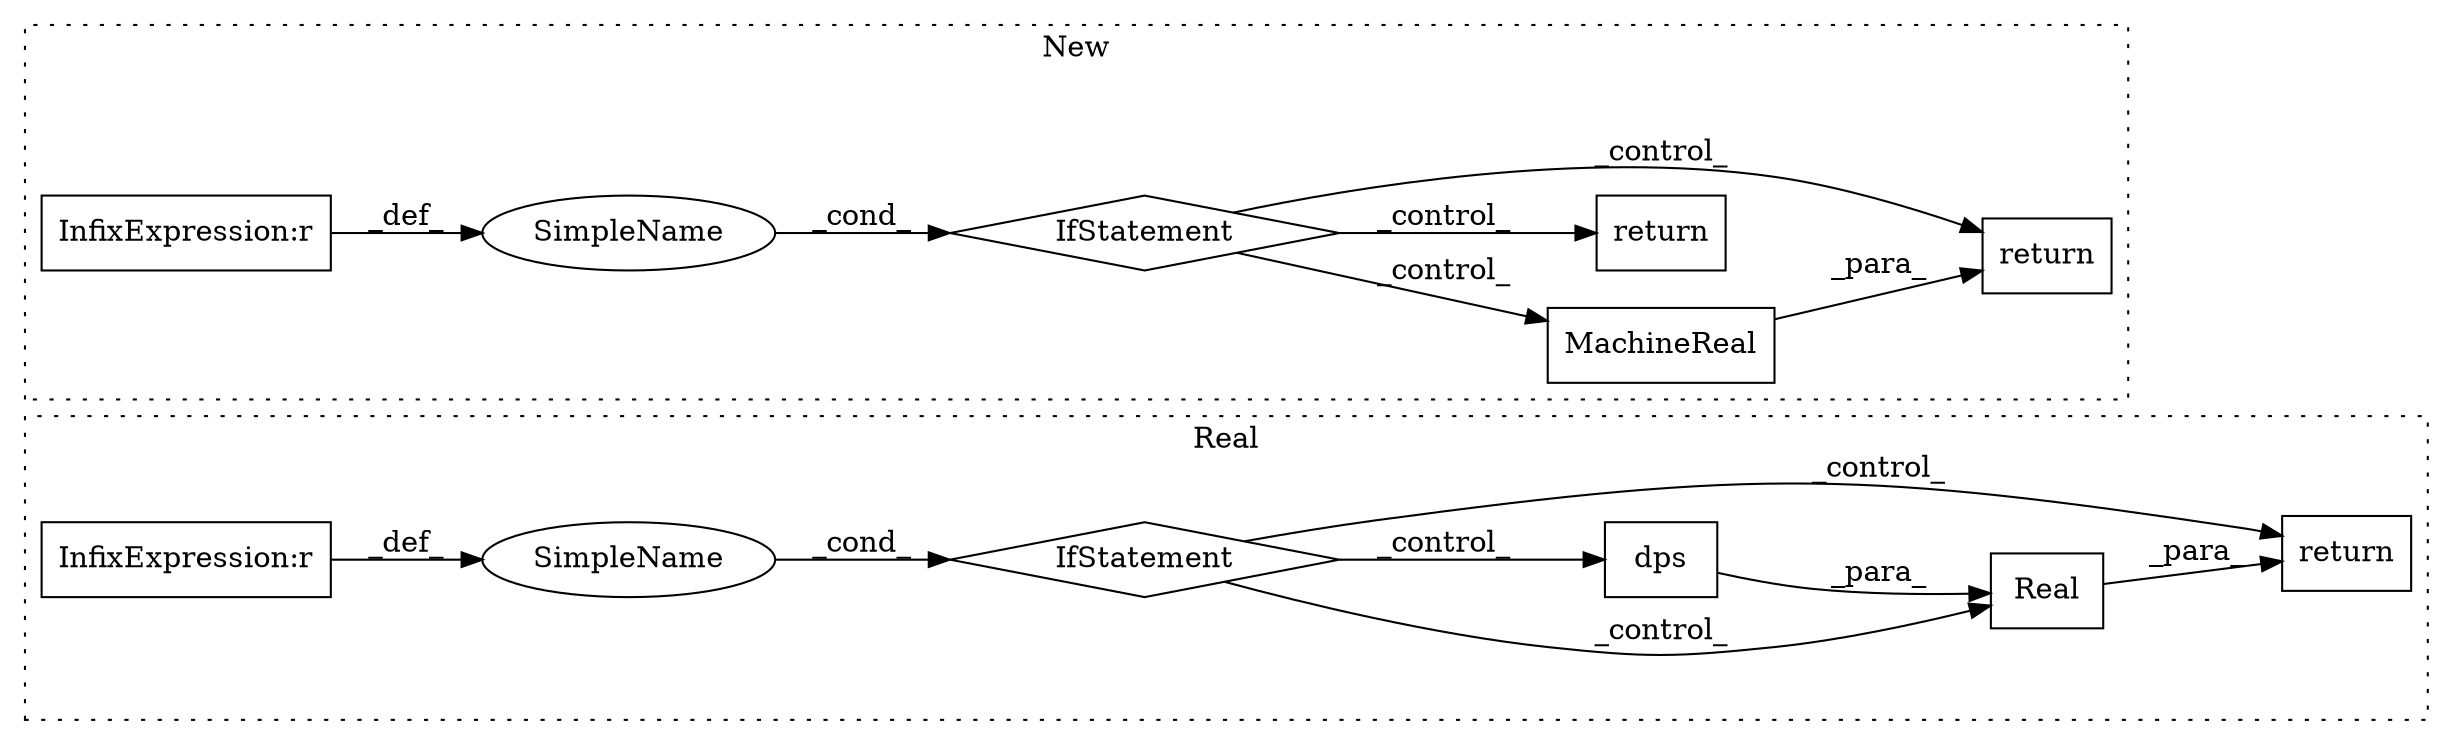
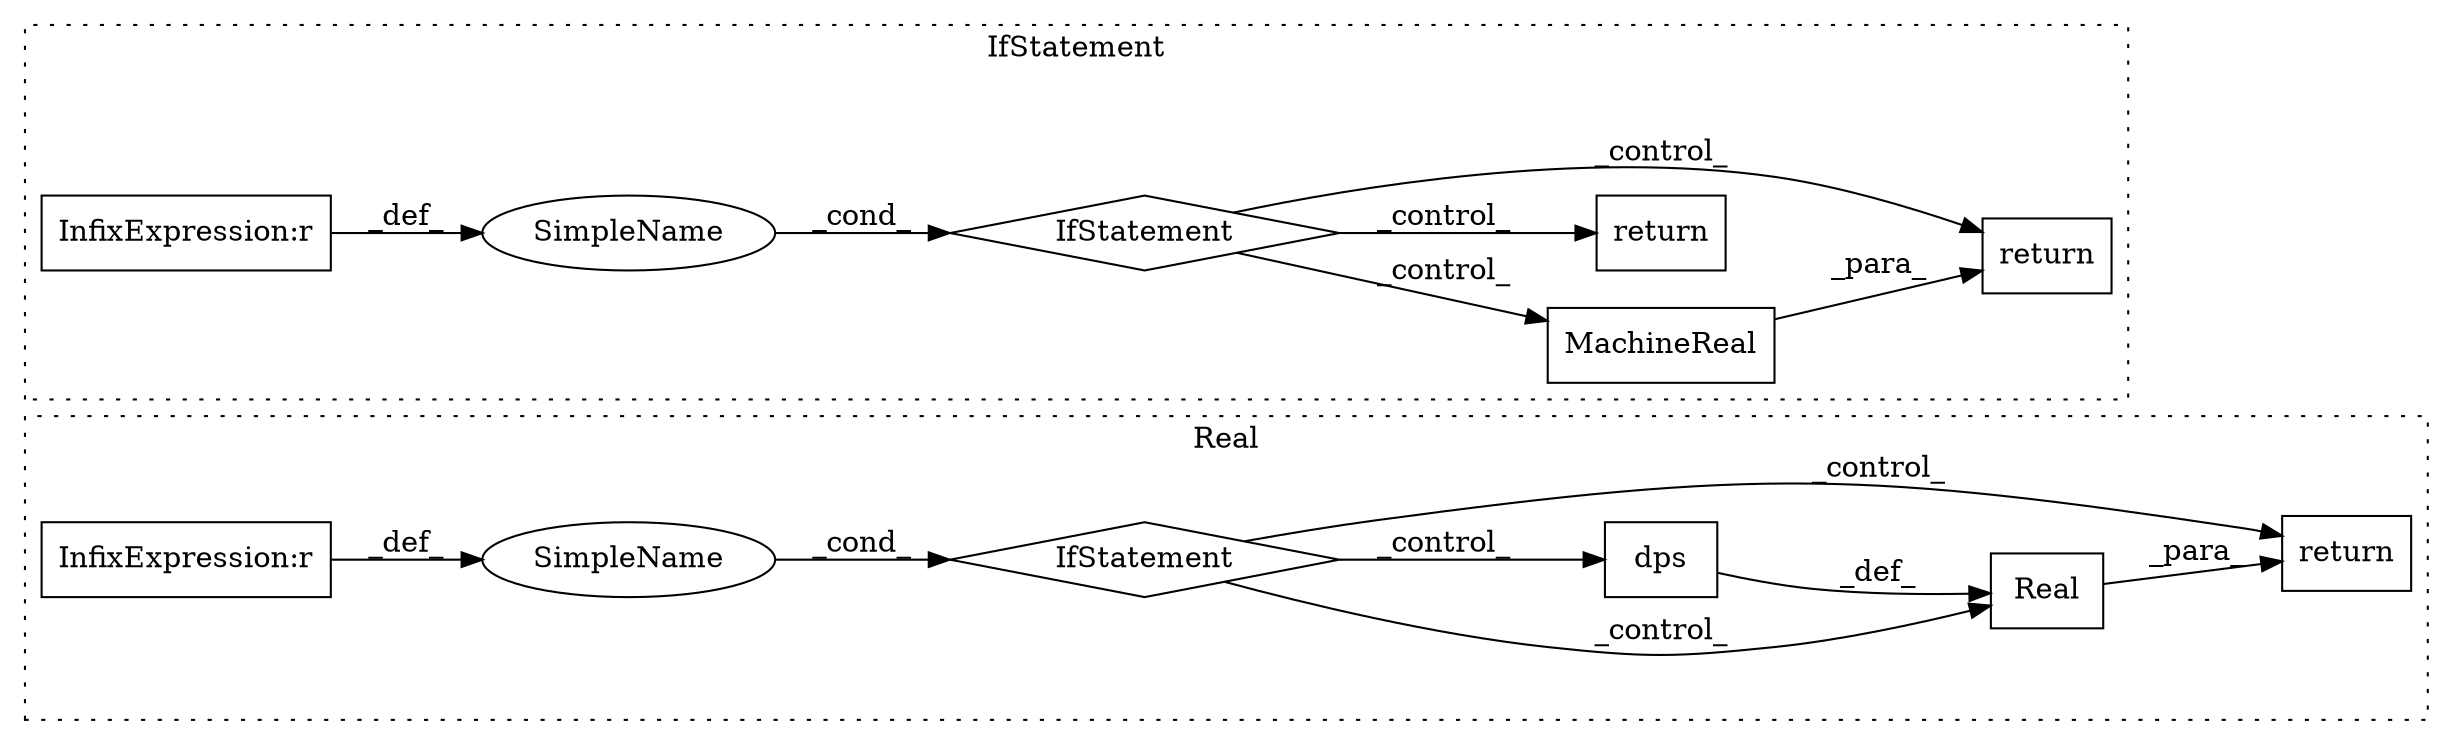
(1077, 49) -> (1077, 49)
(1879, 573) -> (1879, 573)
